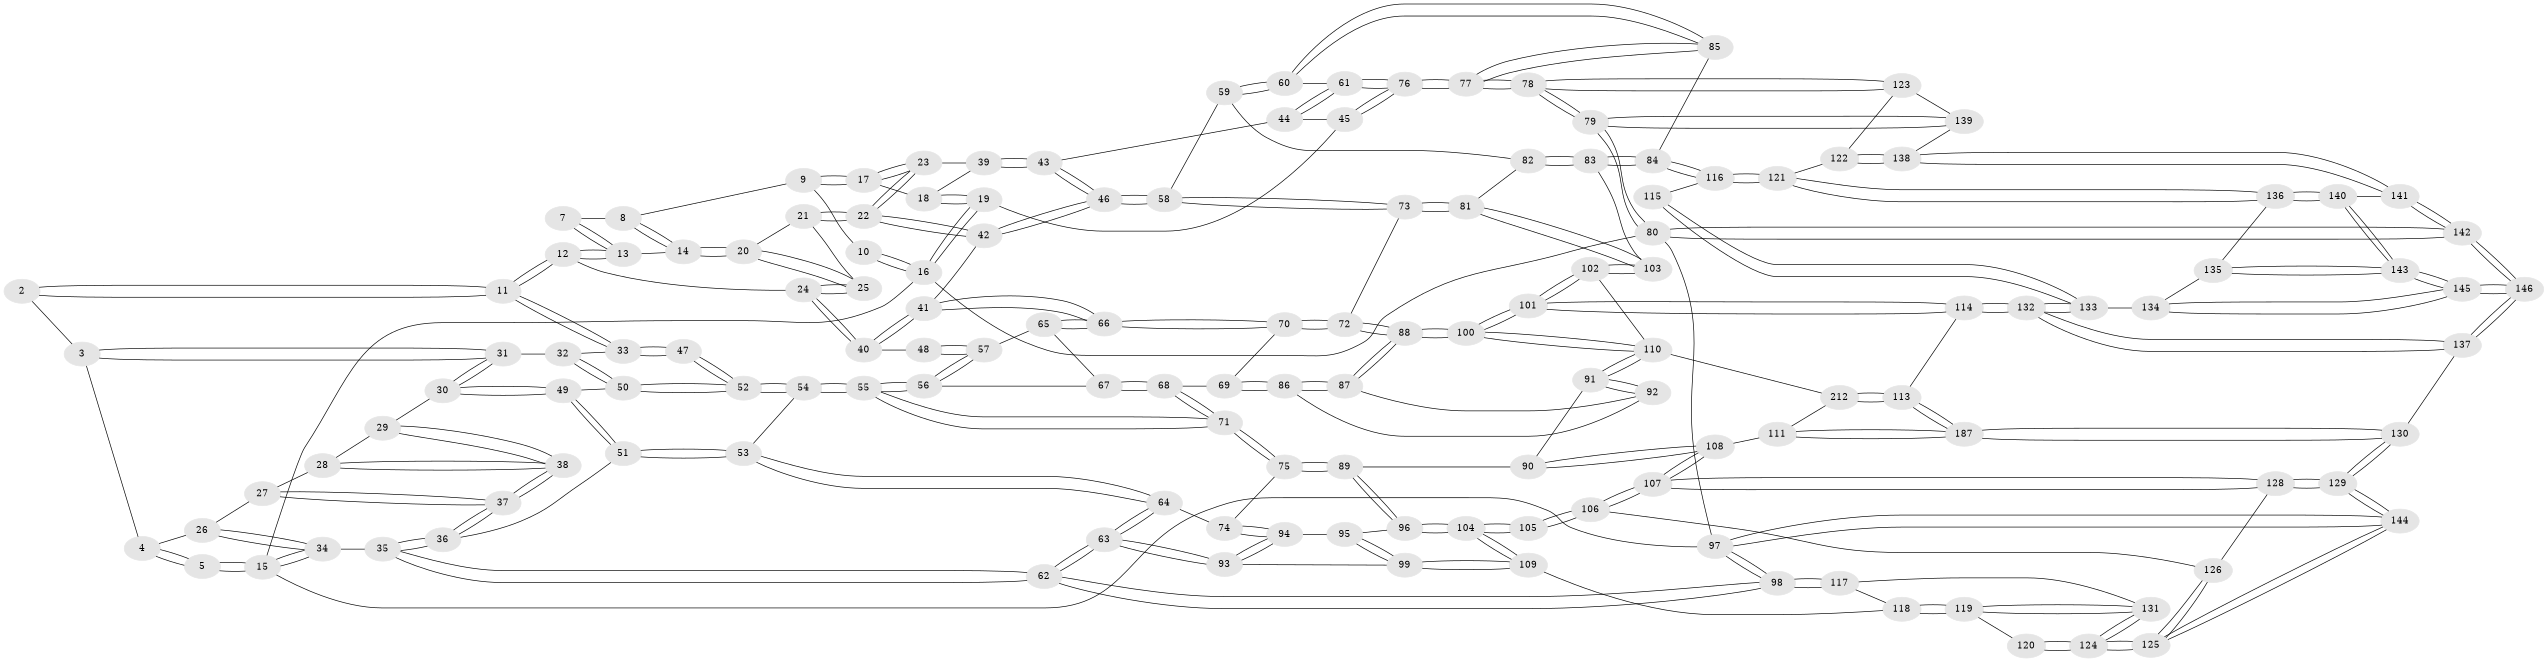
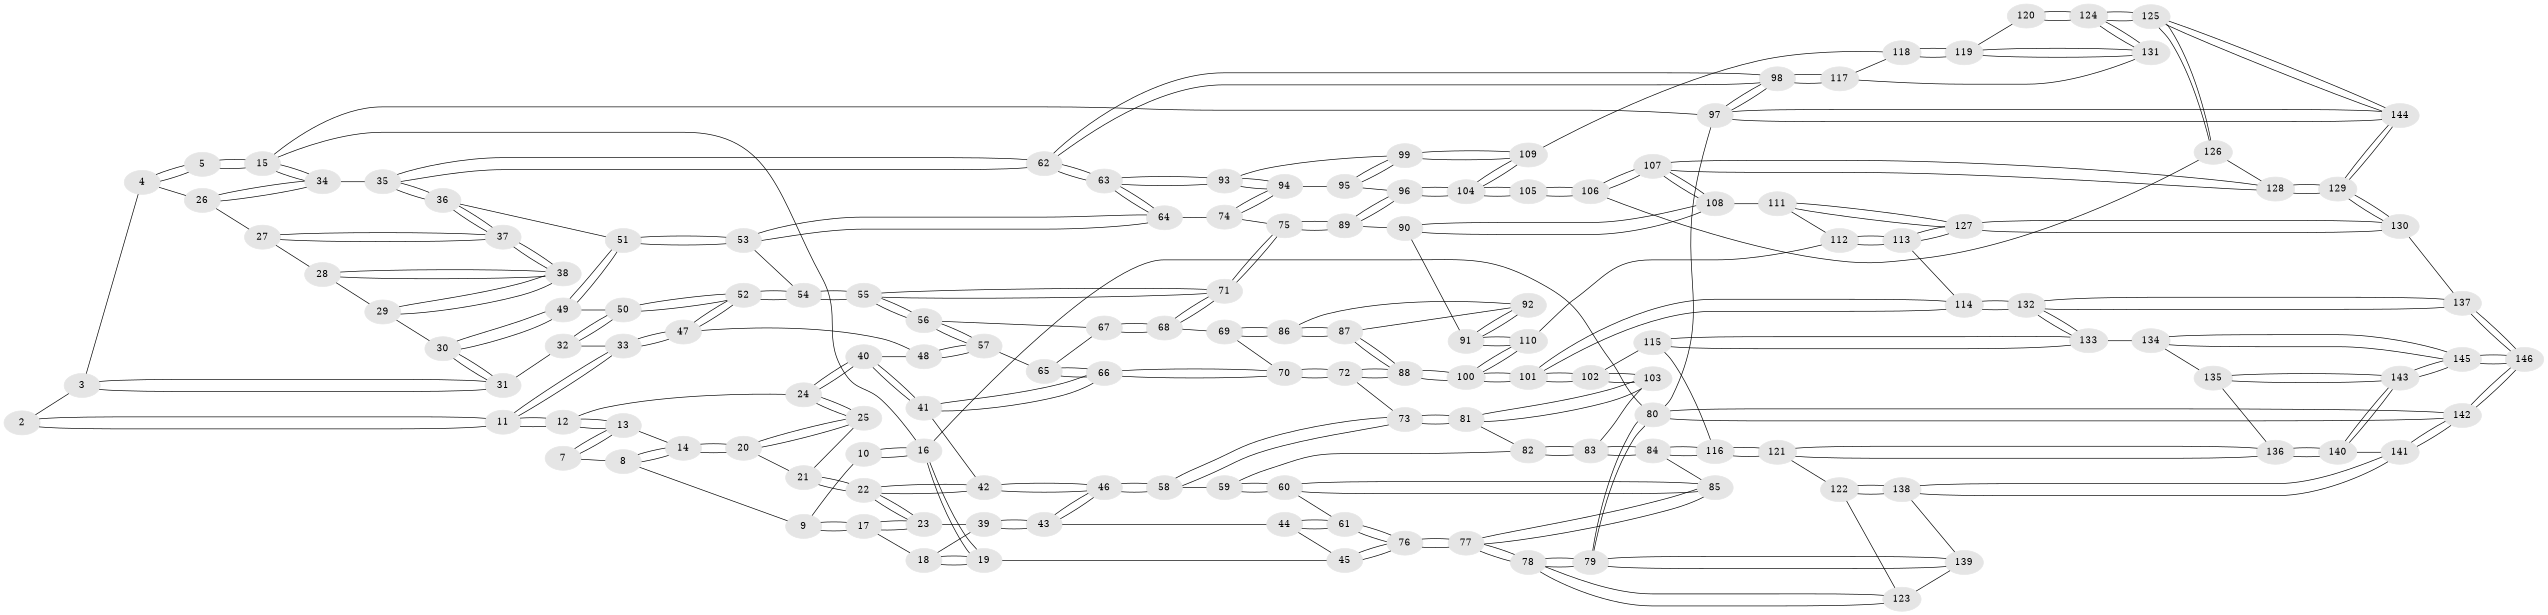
(1621, 308) -> (1622, 360)
none -> (807, 329)
(1840, 397) -> (1840, 241)
(1964, 434) -> (1964, 226)
